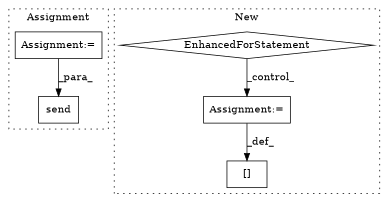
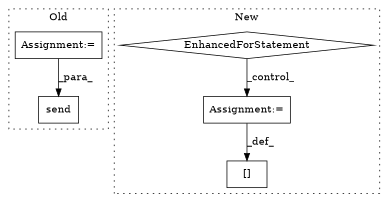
(59, 17) -> (59, 17)
